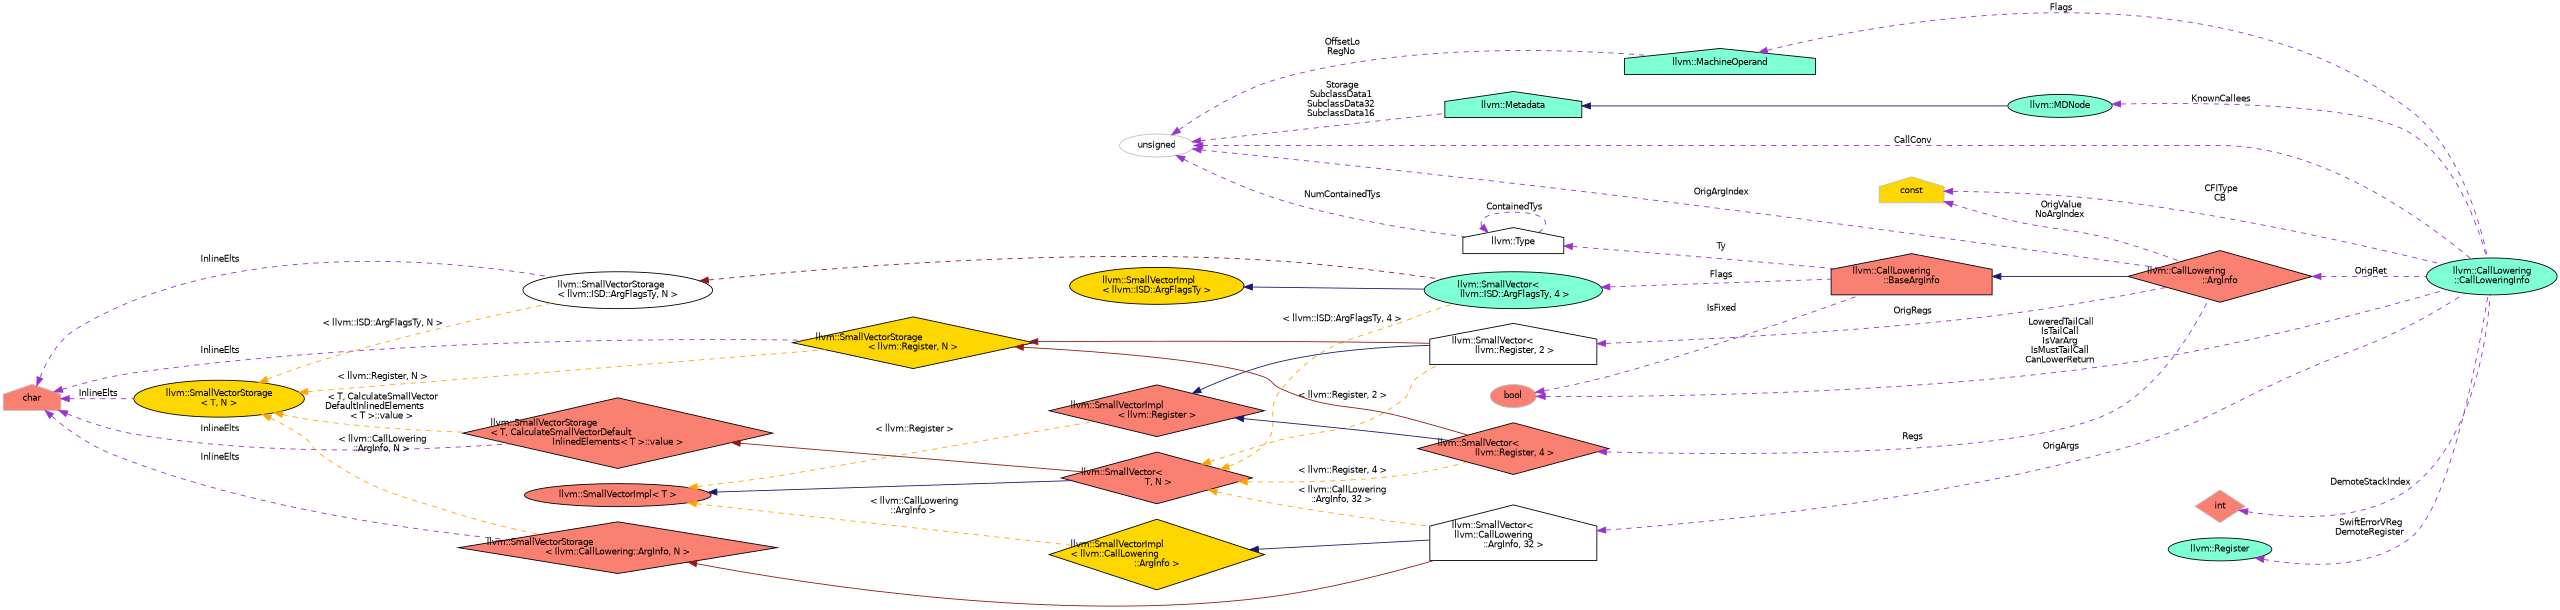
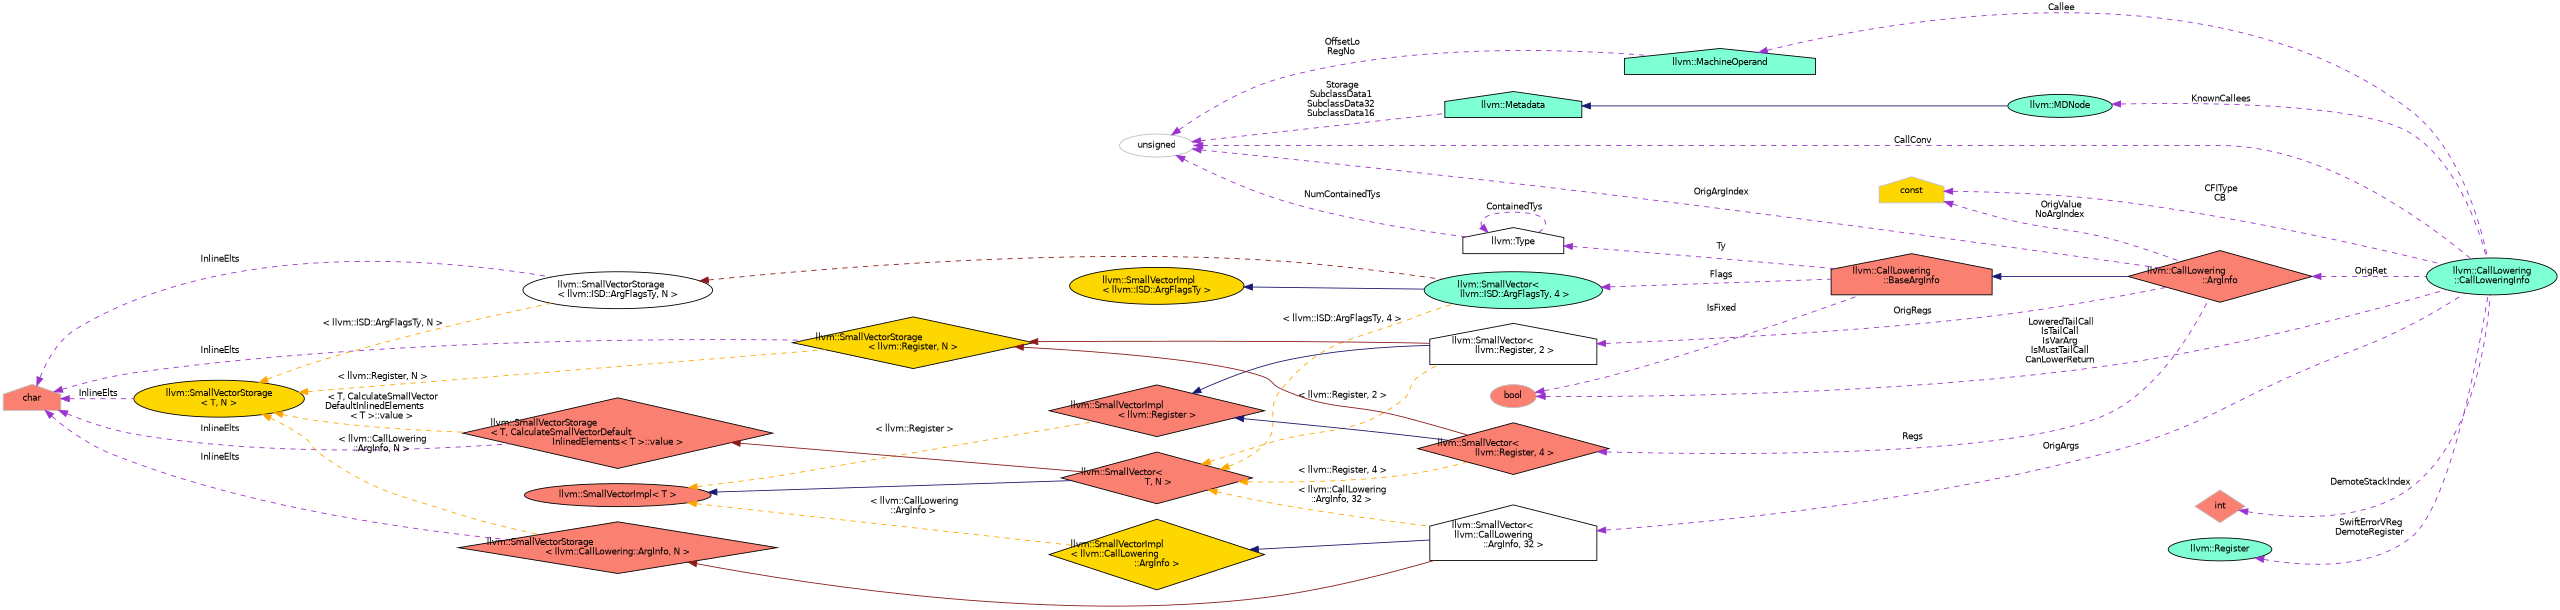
(2060, 8) -> (2060, 8)
